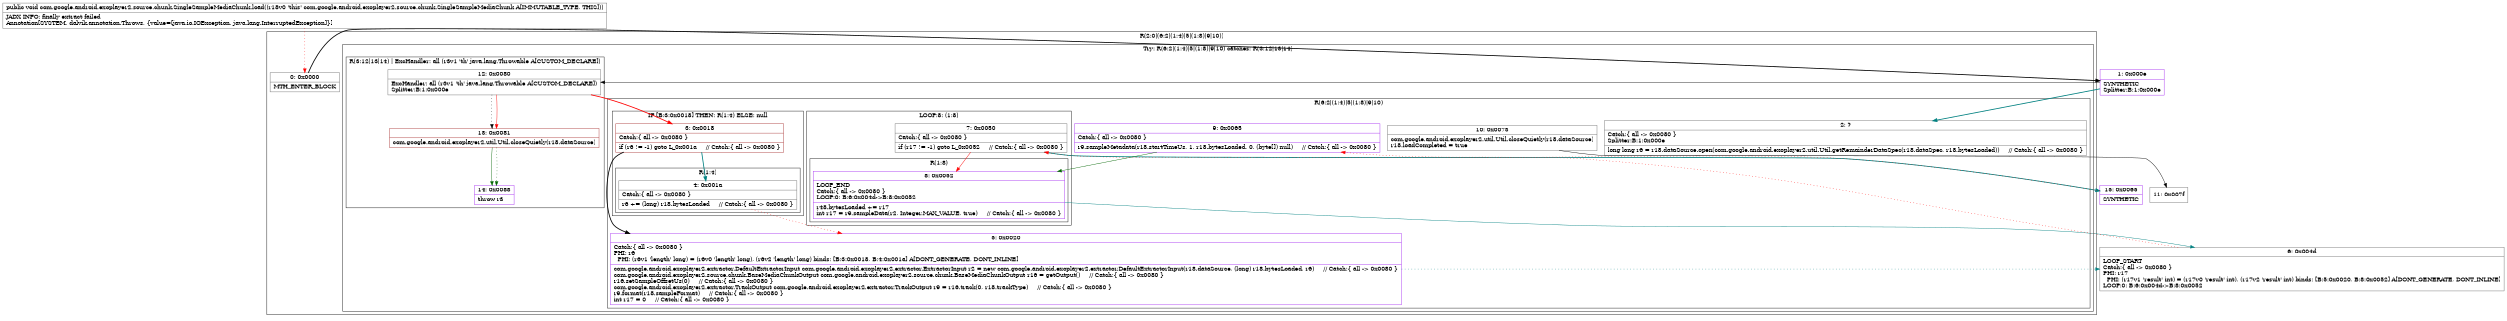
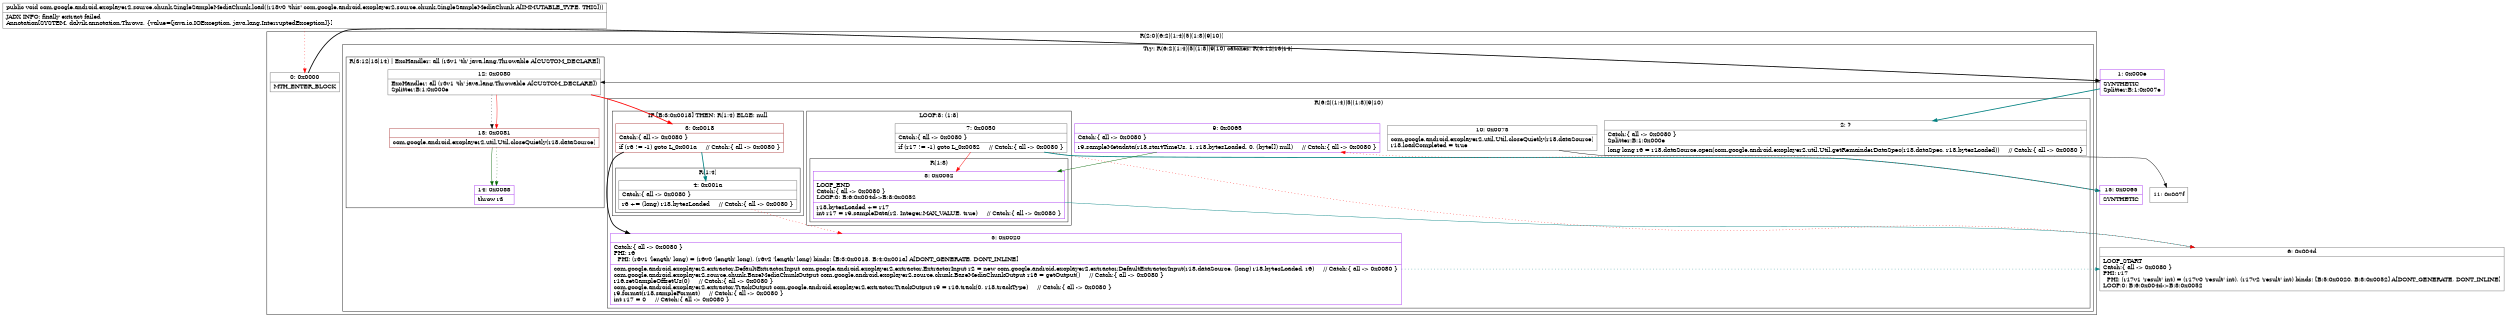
(2132, 90) -> (2132, 90)
(1617, 162) -> (1647, 229)
(853, 207) -> (853, 207)
